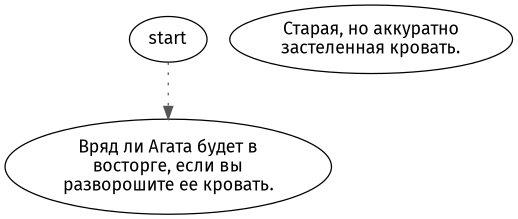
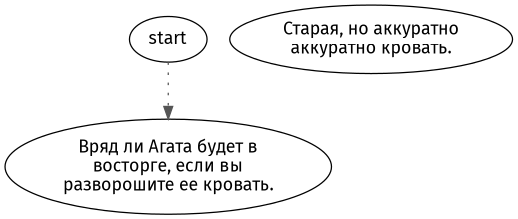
(371, 39) -> (371, 39)
